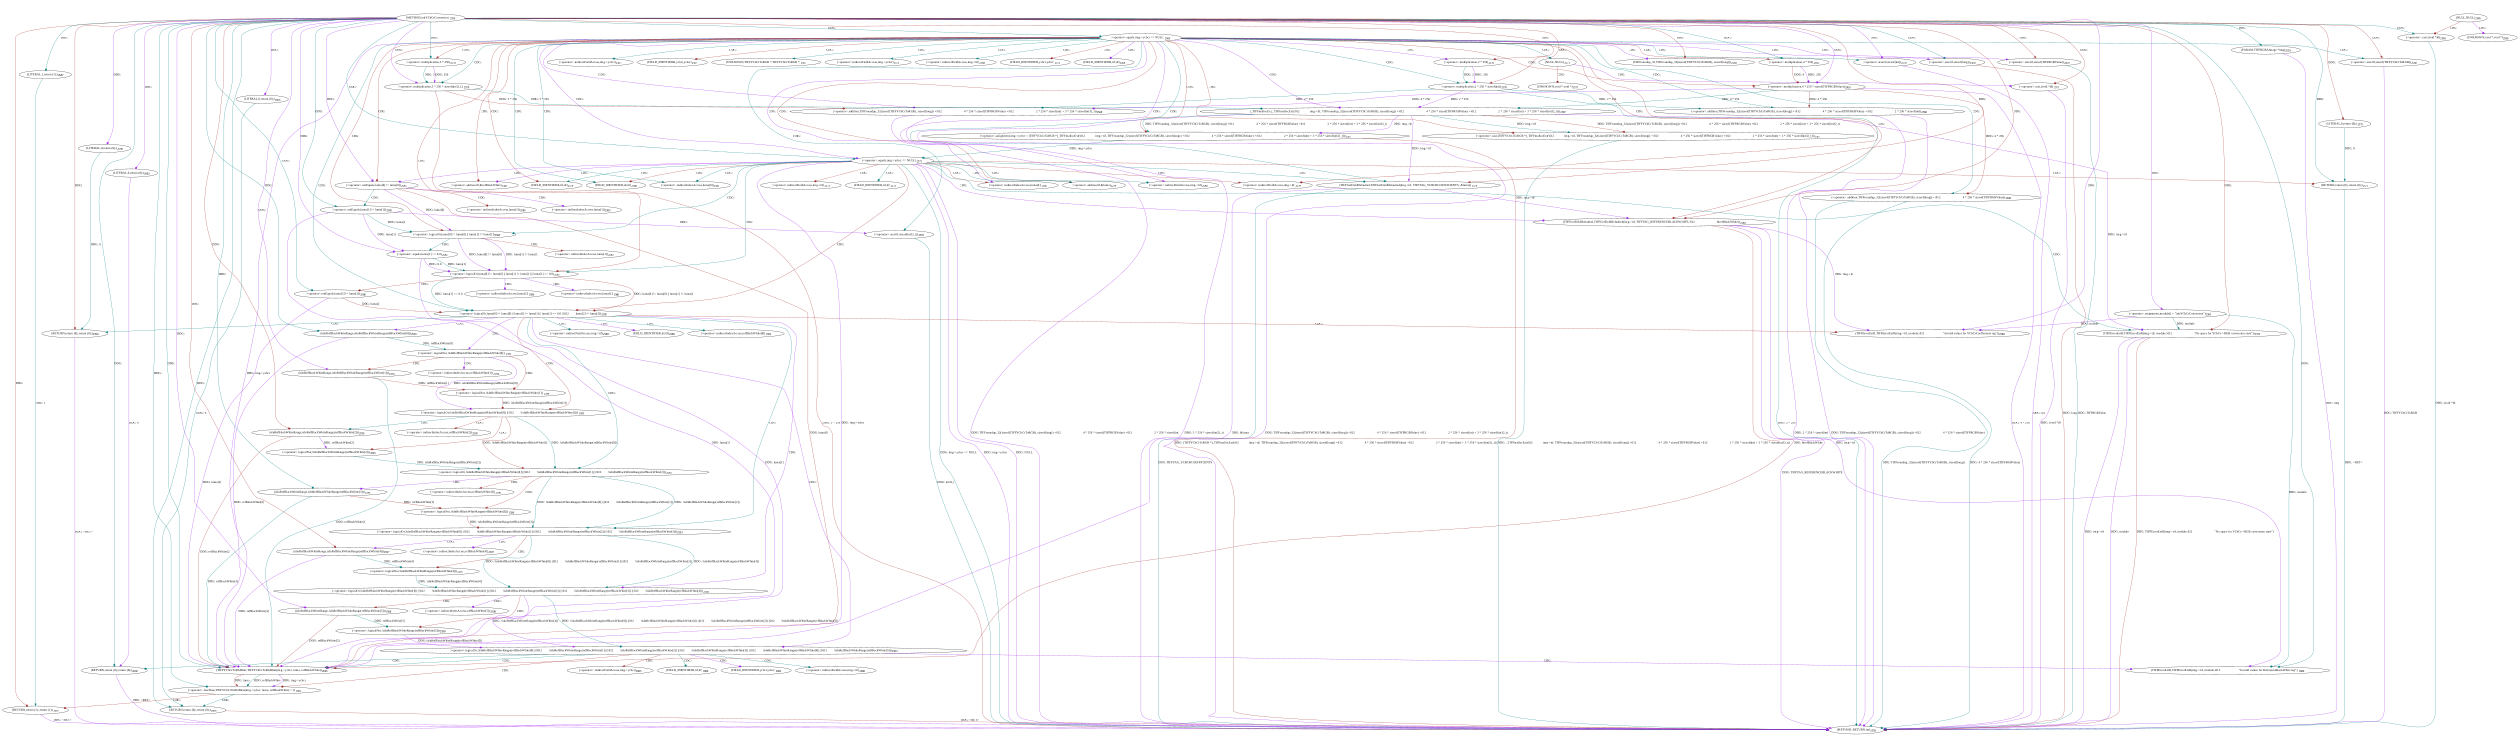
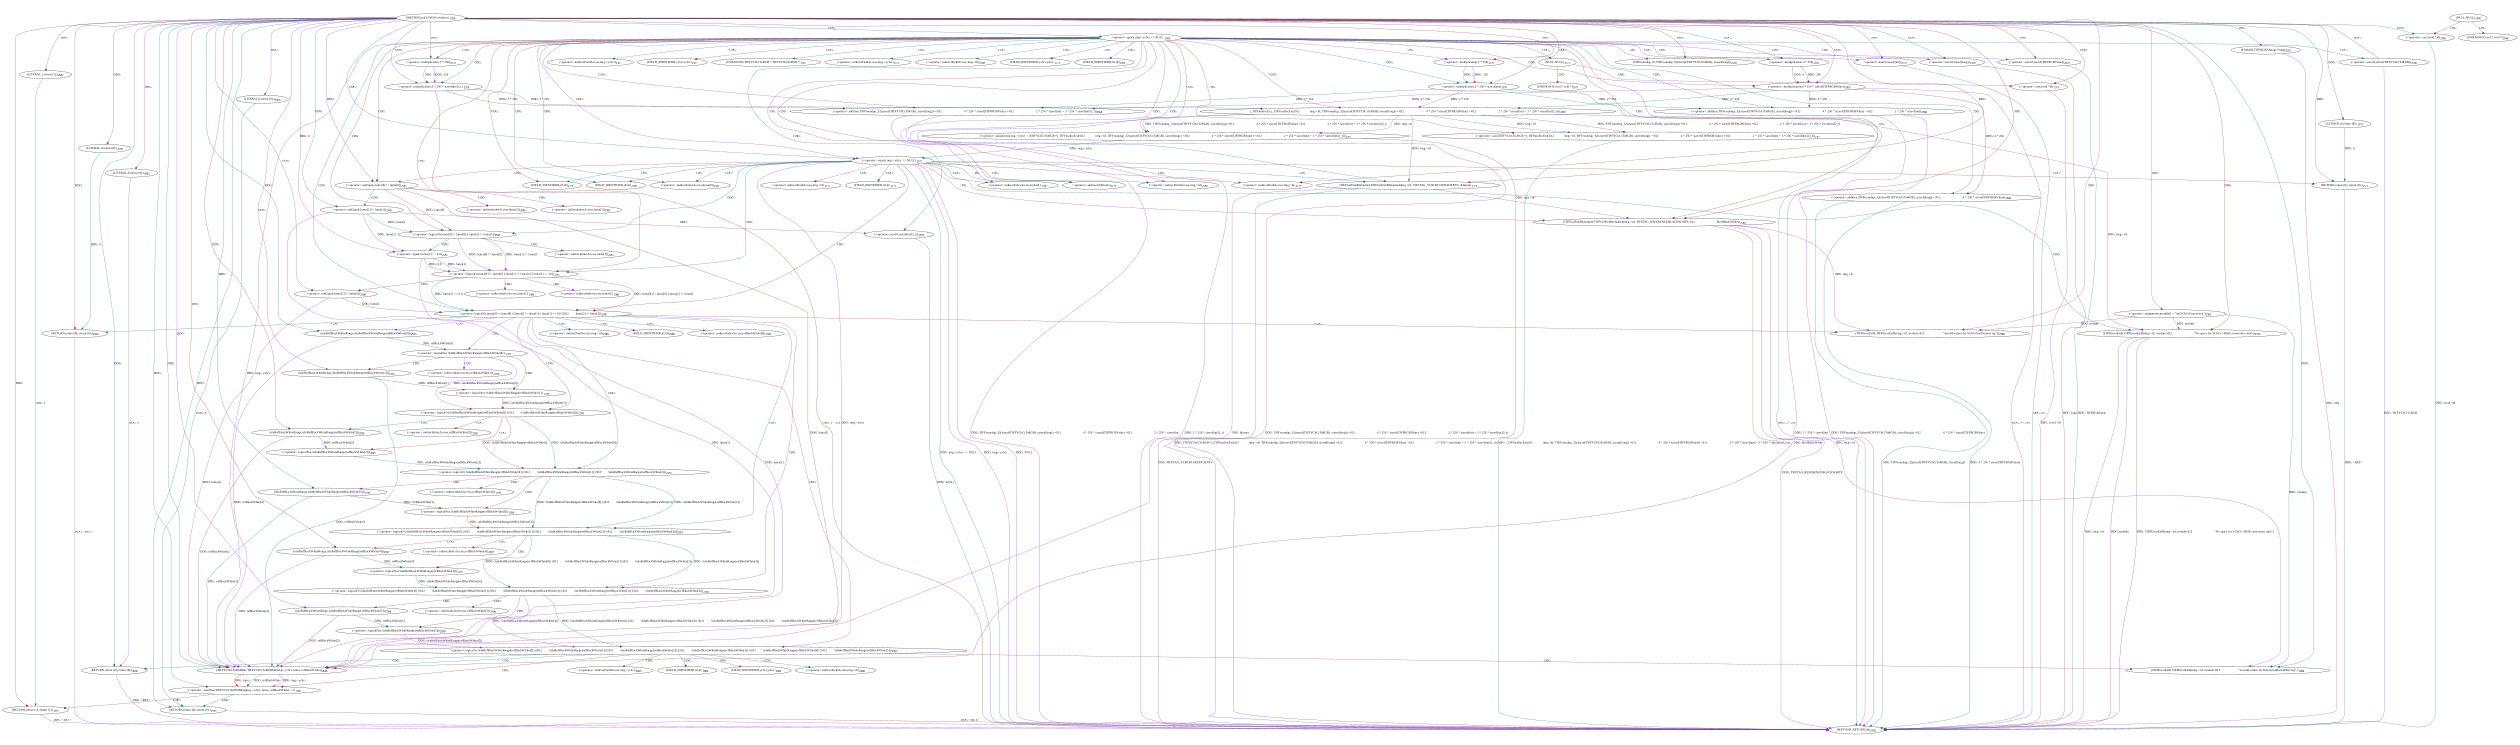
(1430, 20) -> (1428, 19)
(315, 87) -> (315, 87)
(305, 136) -> (305, 136)
(479, 185) -> none
(370, 196) -> (370, 196)
(2033, 416) -> (2033, 416)
